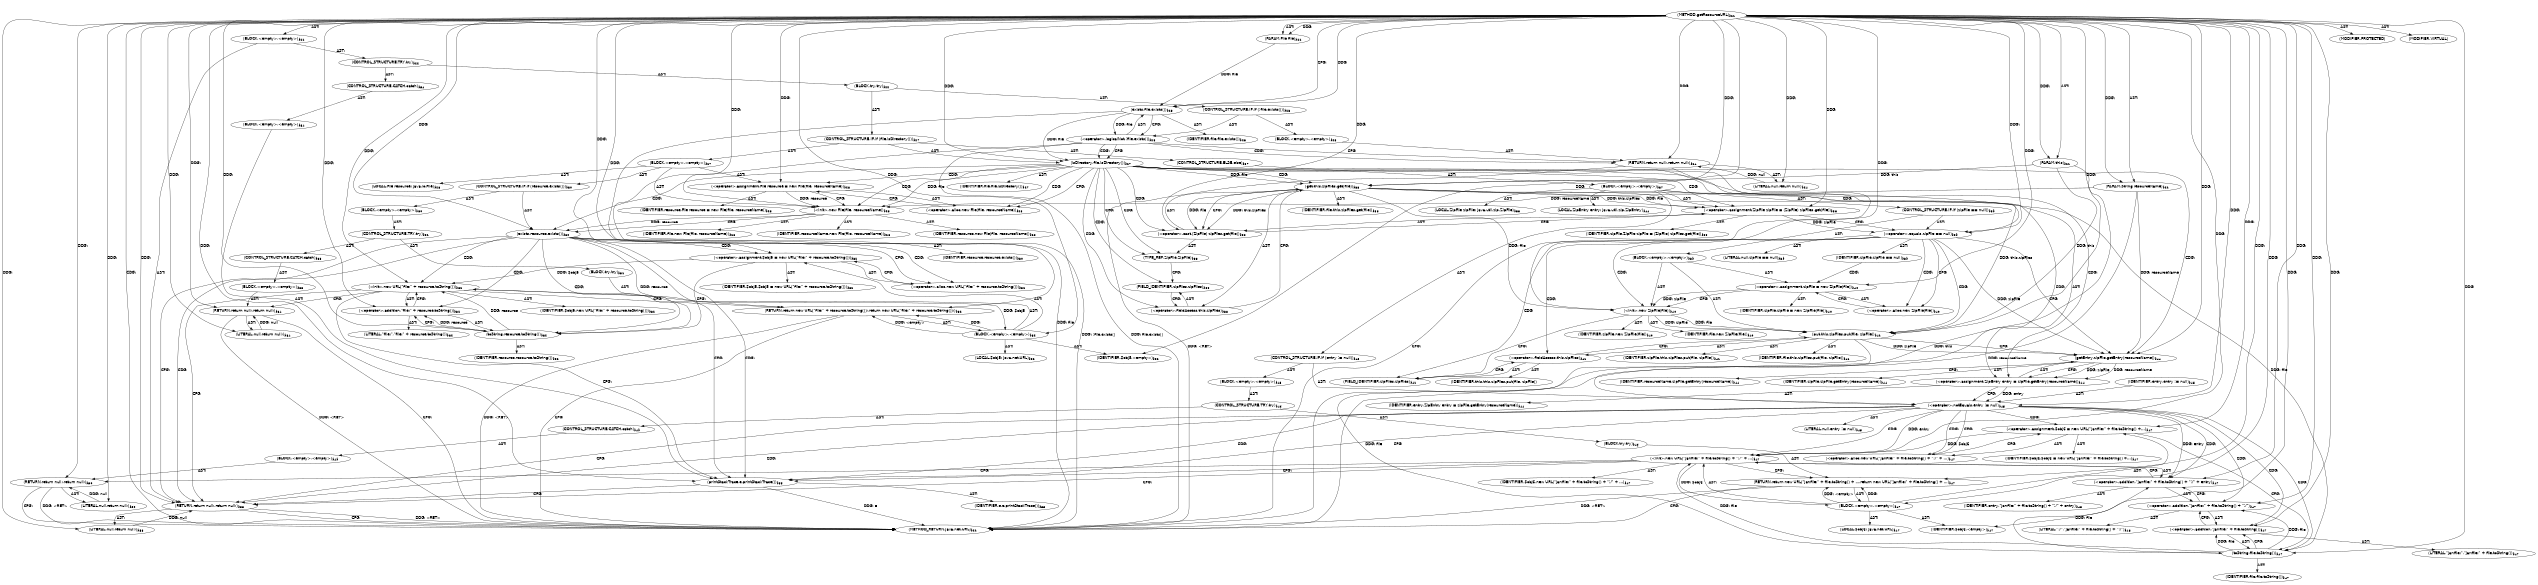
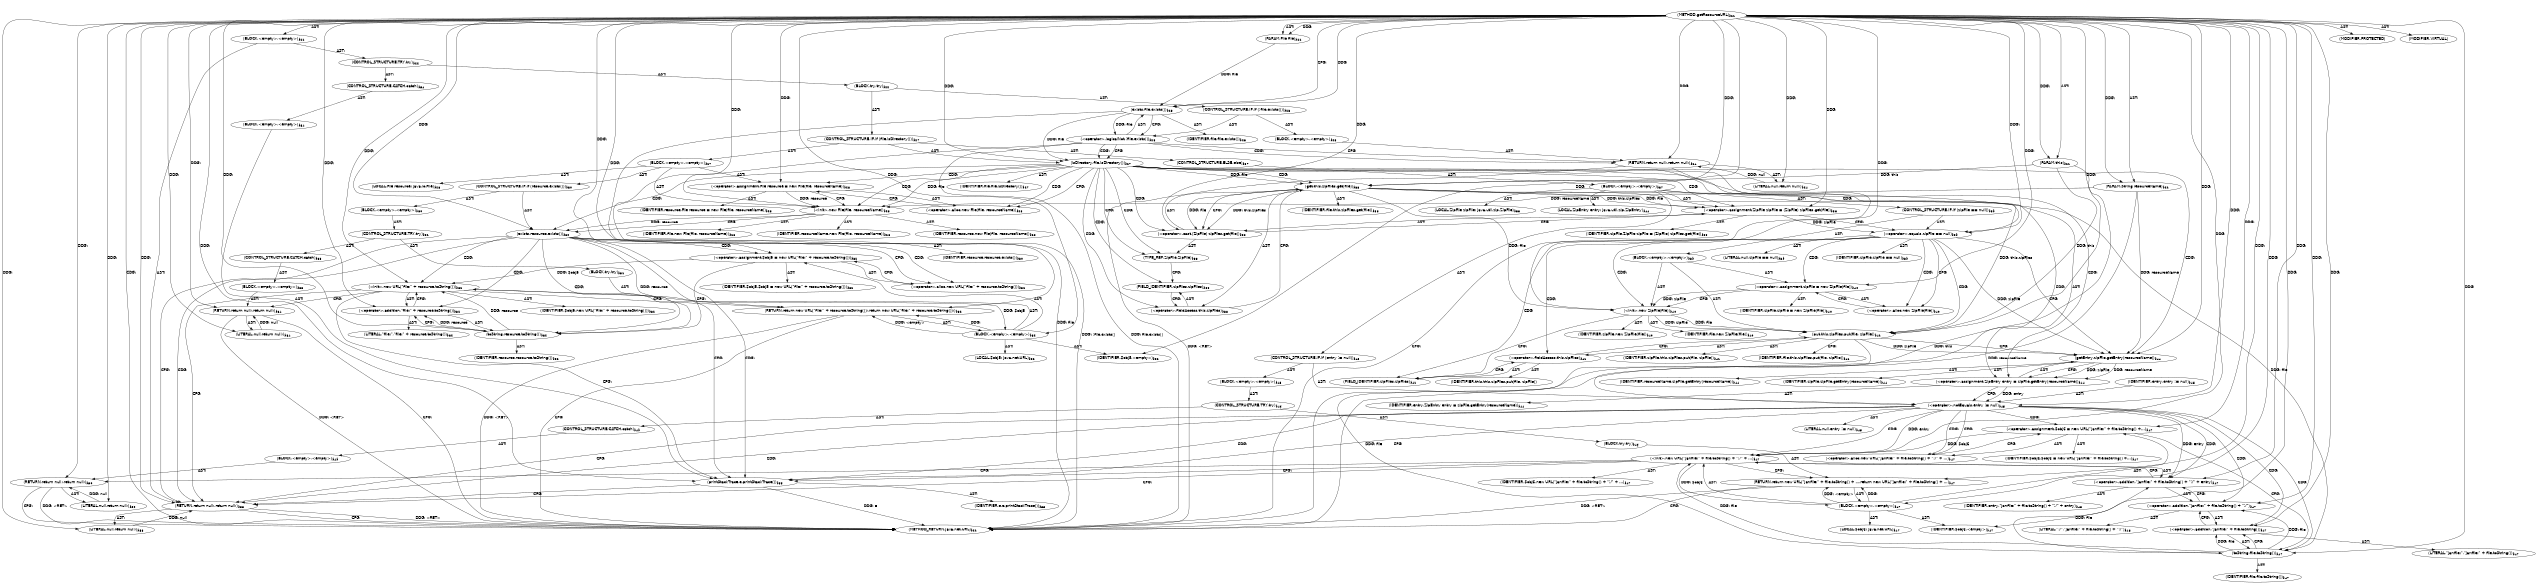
(1841, 272) -> (1827, 244)
(1833, 347) -> (1833, 347)
(1954, 370) -> (1954, 370)
